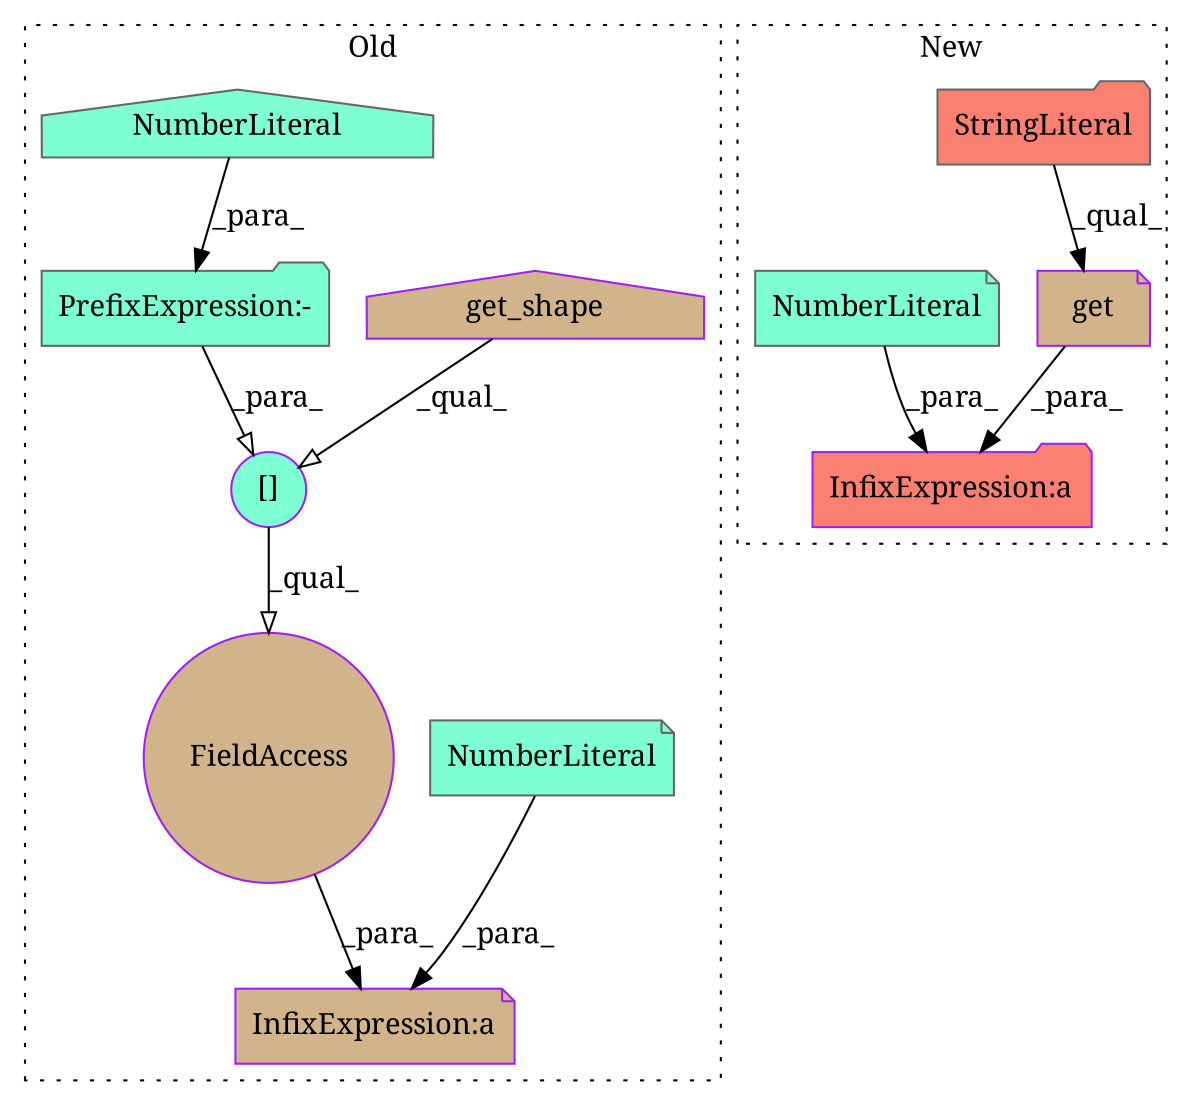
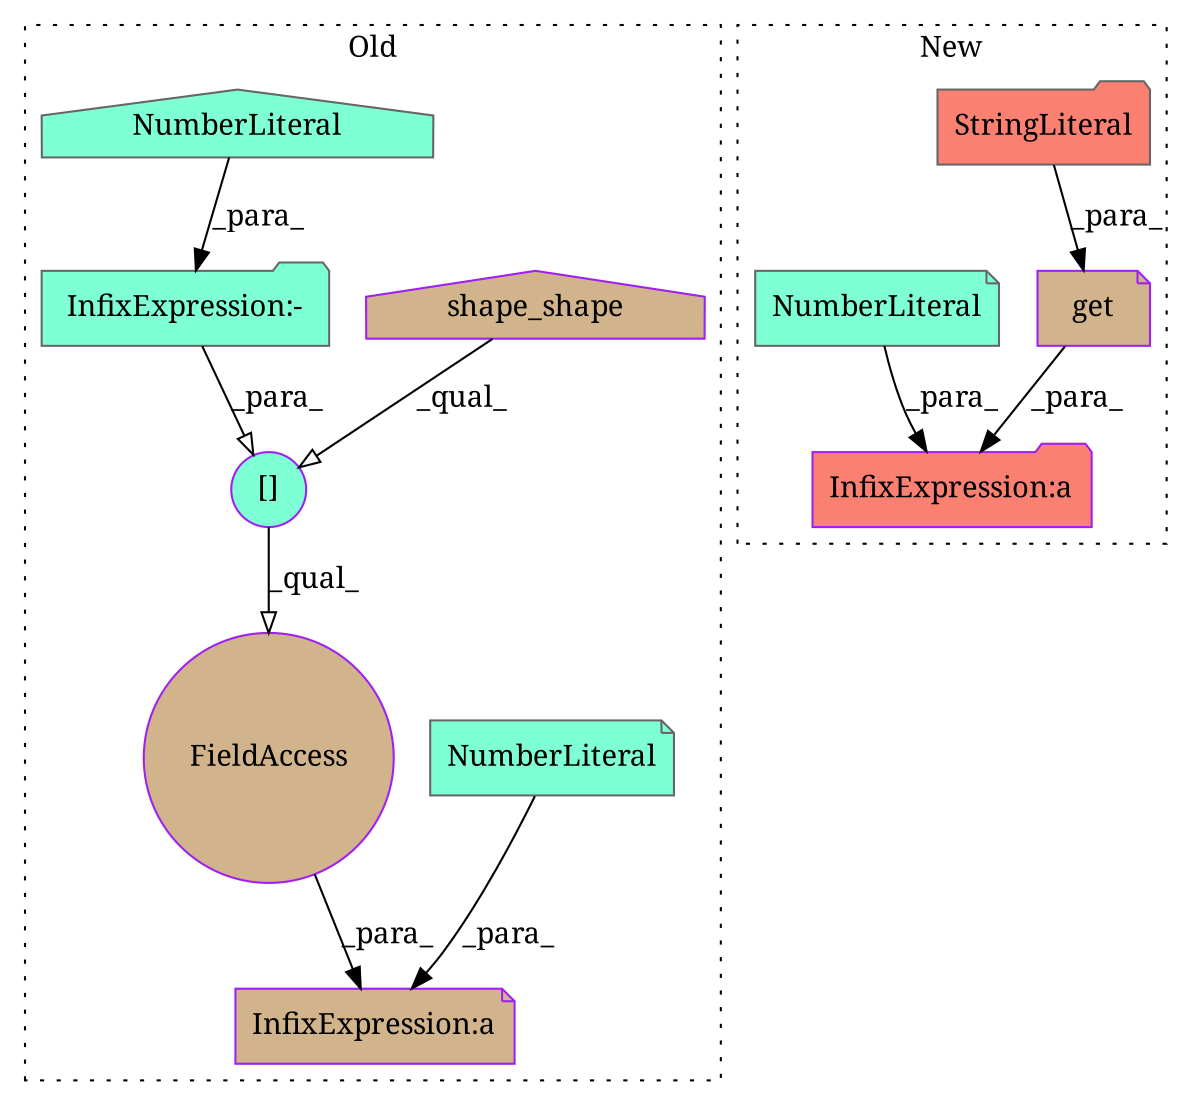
(1118, 218) -> (1118, 218)
(185, 308) -> (185, 308)
(535, 308) -> (535, 308)
